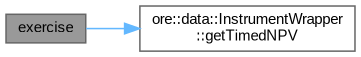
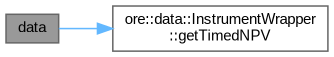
(46, 29) -> (32, 29)
